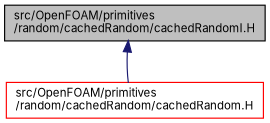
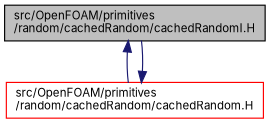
none -> (143, 56)
